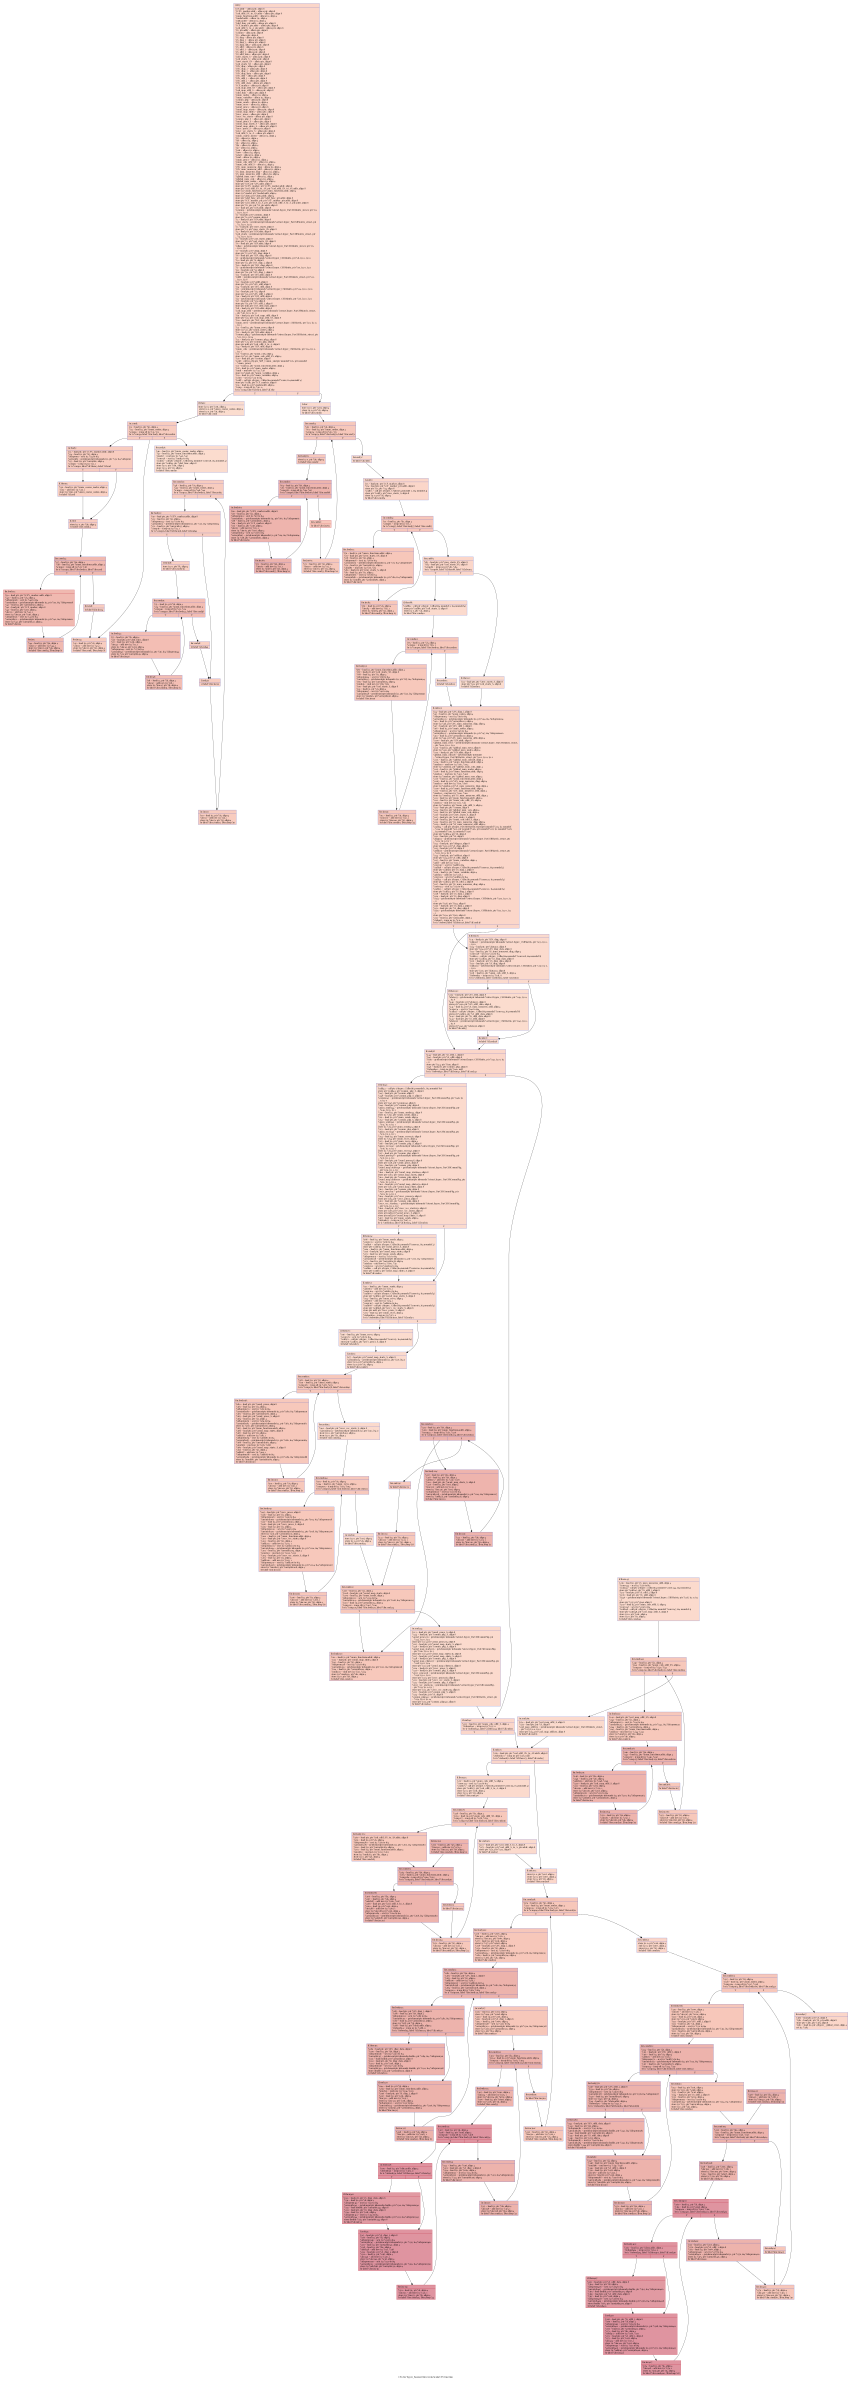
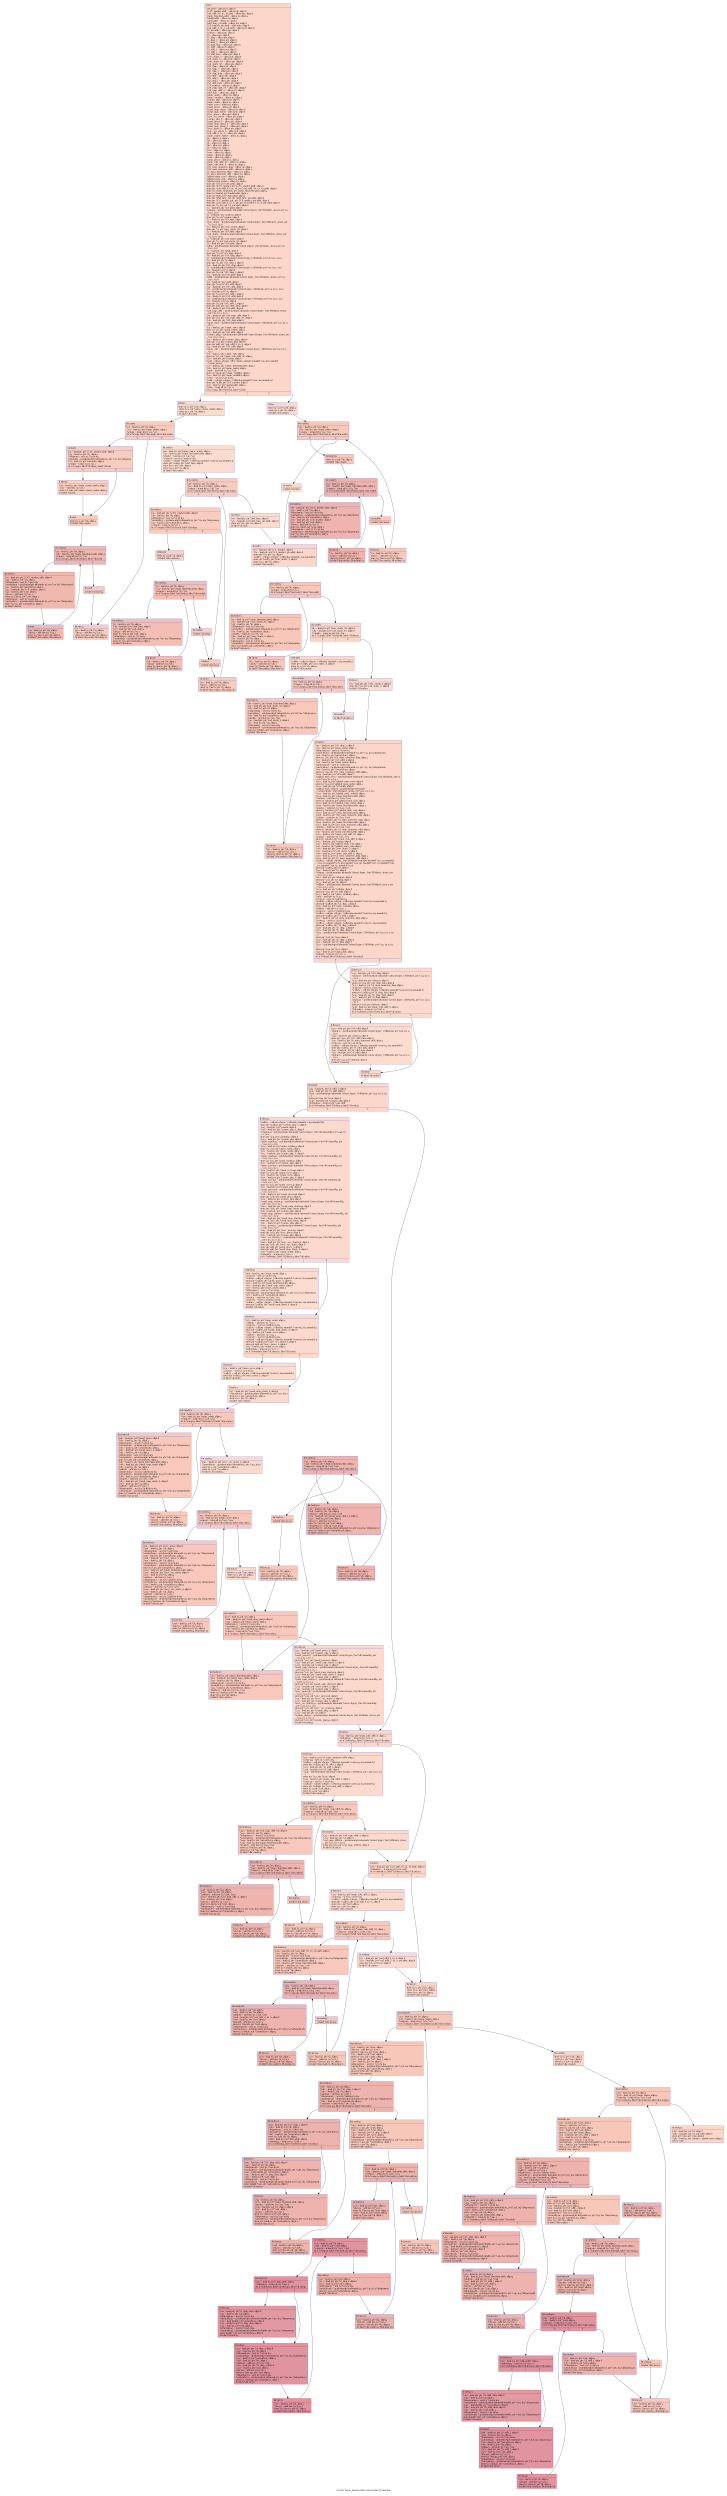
none -> (255, 520)
none -> (351, 1748)
(431, 1930) -> (273, 2043)
